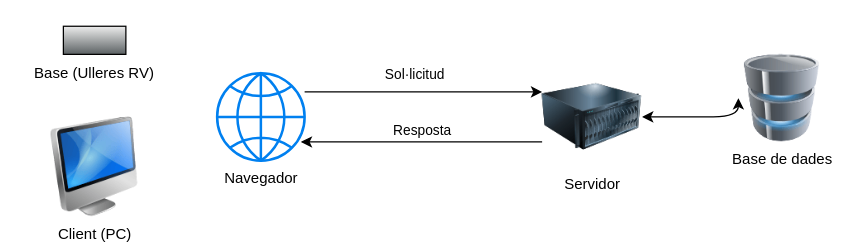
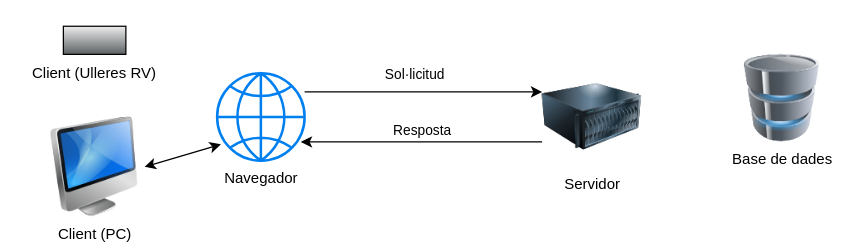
(94, 73) -> (94, 73)
(695, 117) -> none
none -> (183, 155)
